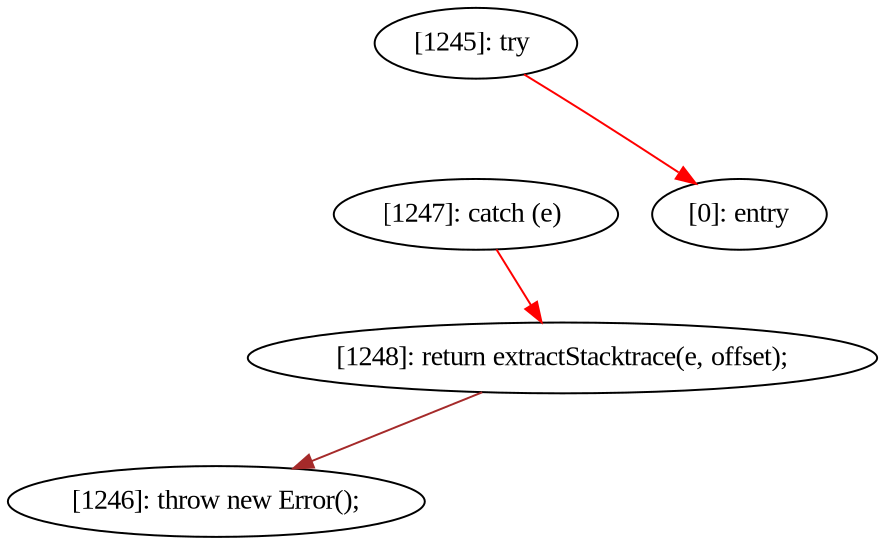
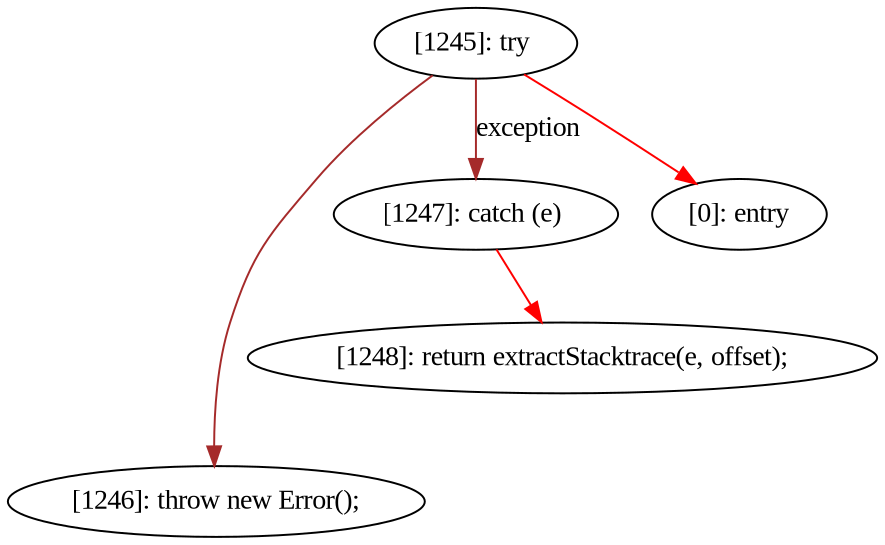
none -> (476, 119)
(397, 427) -> (273, 232)
